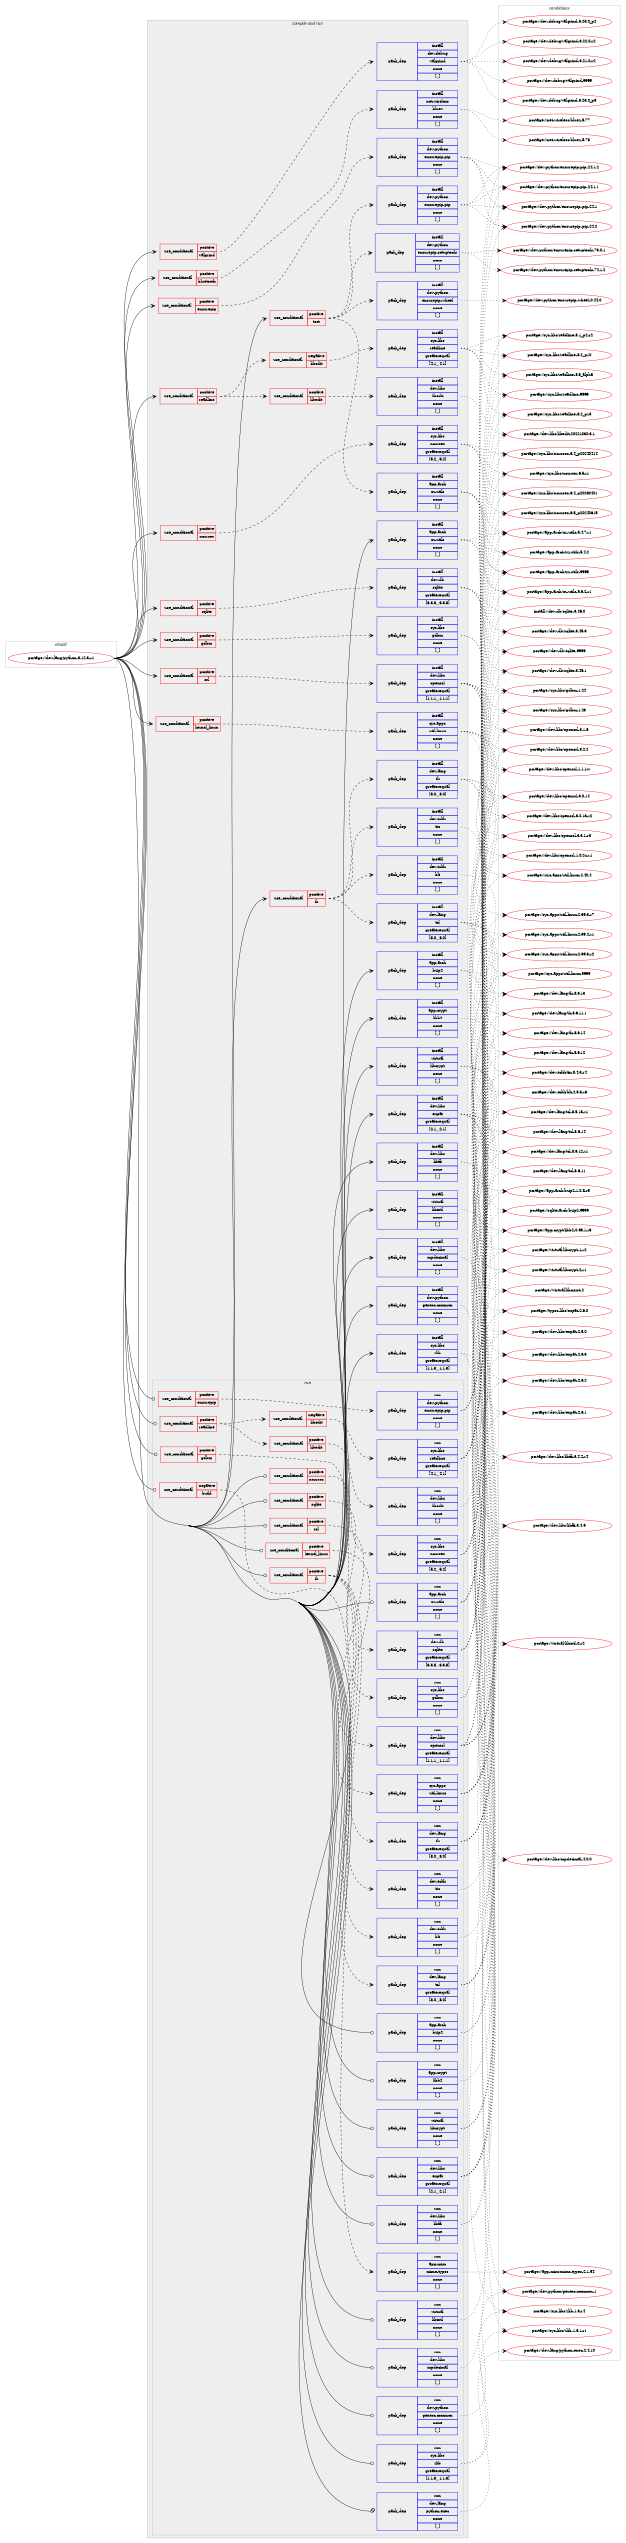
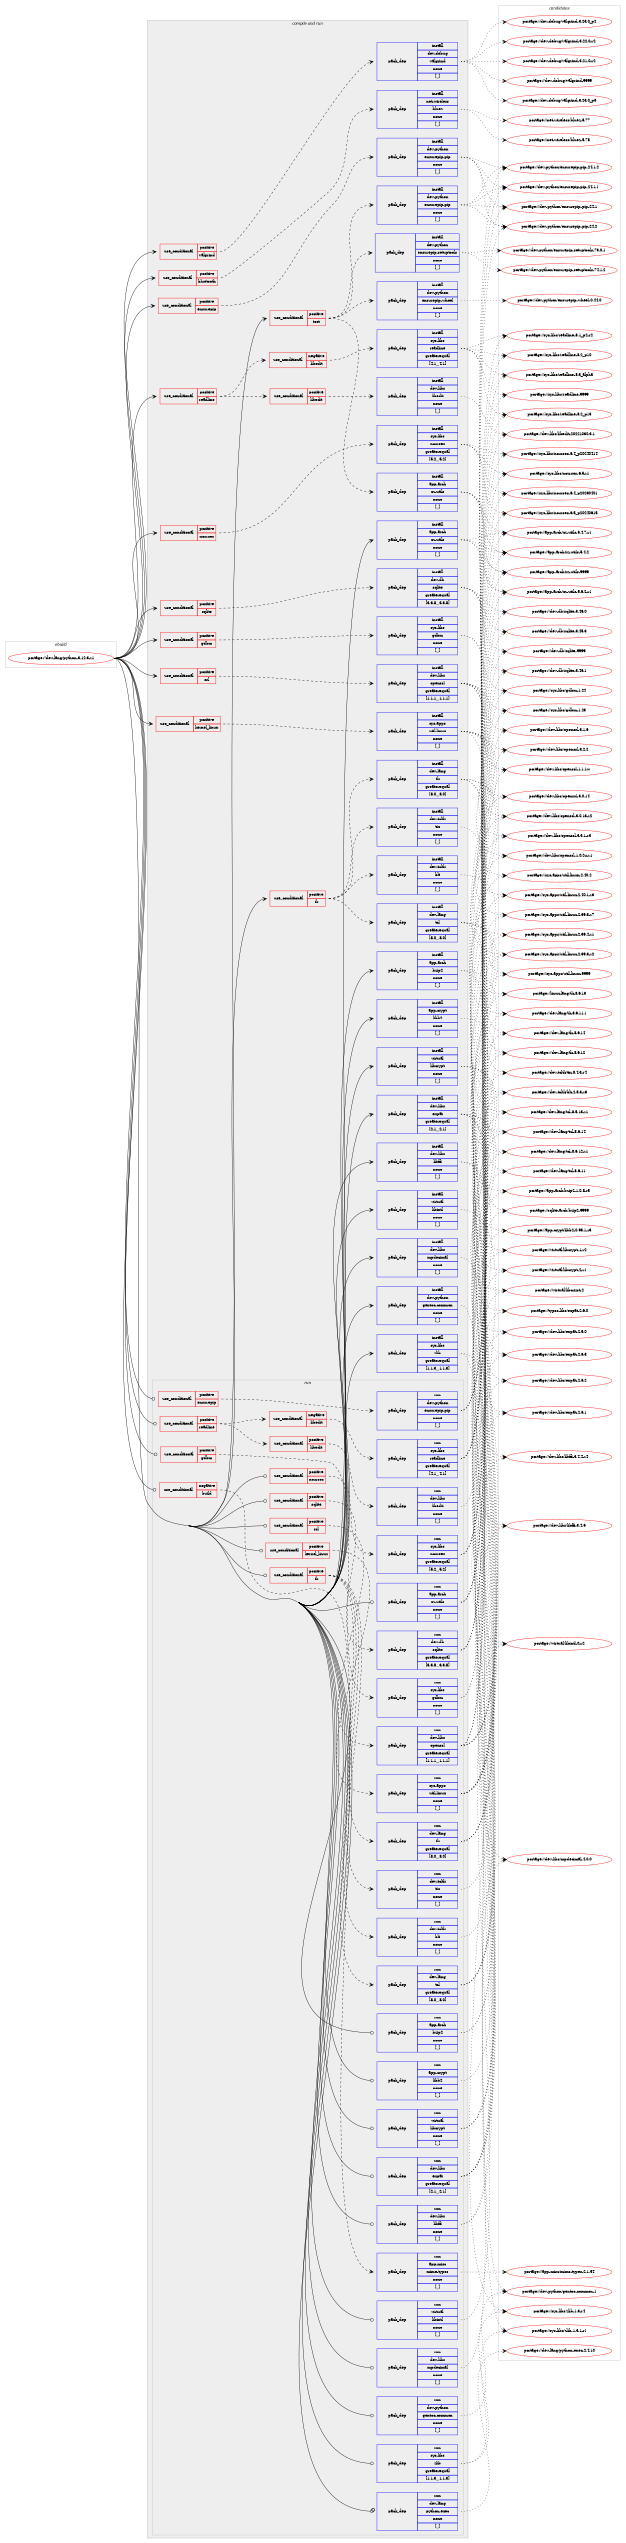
(559, 612) -> (559, 612)
none -> (559, 895)
(559, 994) -> (559, 994)
